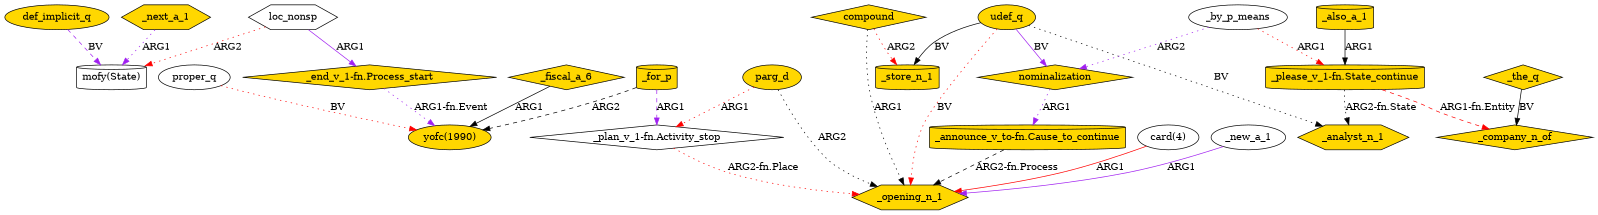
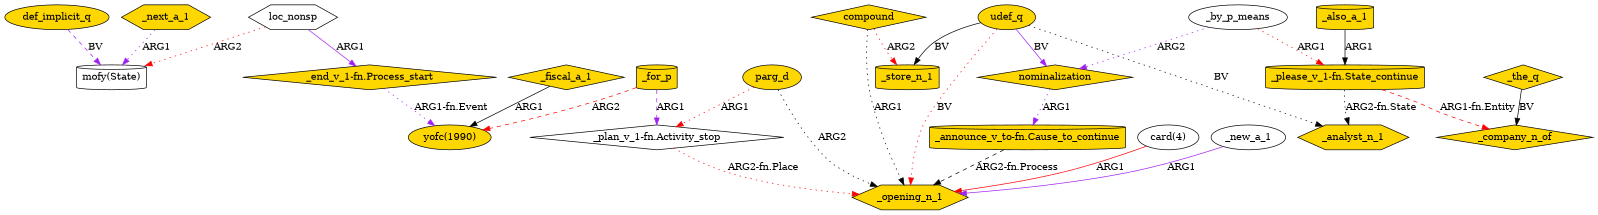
(194, 77) -> none
(566, 77) -> (566, 77)
(564, 110) -> (564, 110)
